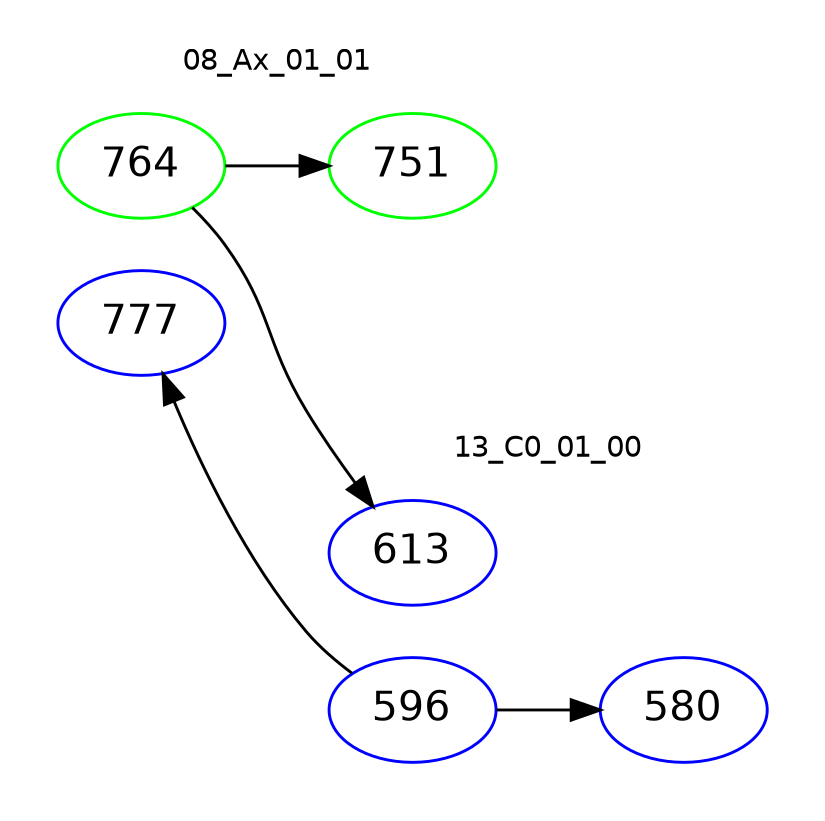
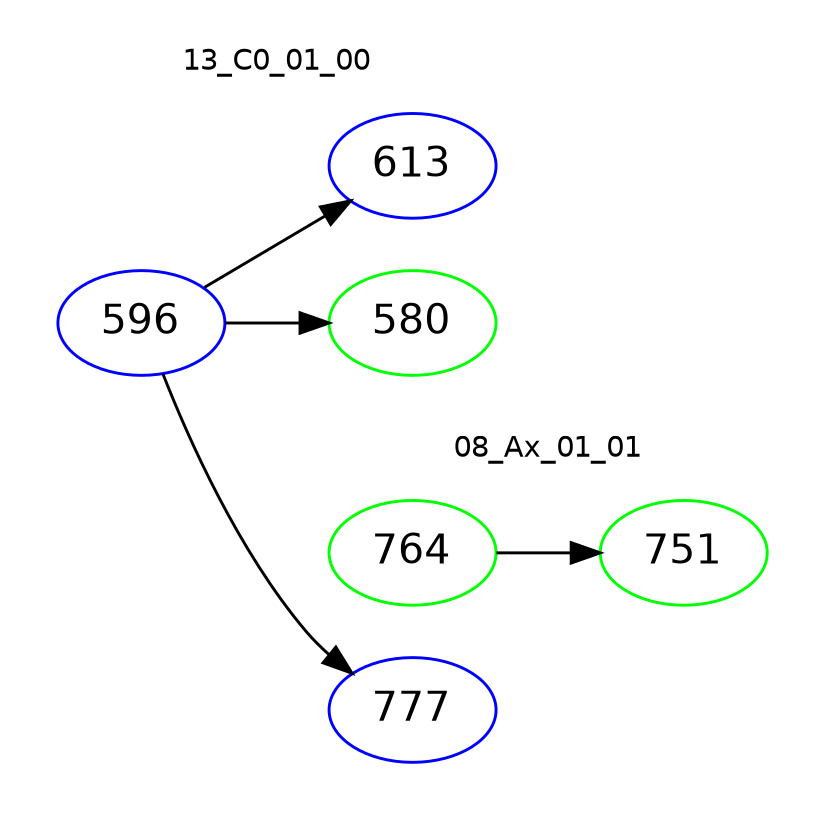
(274, 344) -> (265, 252)
(684, 710) -> (413, 323)
